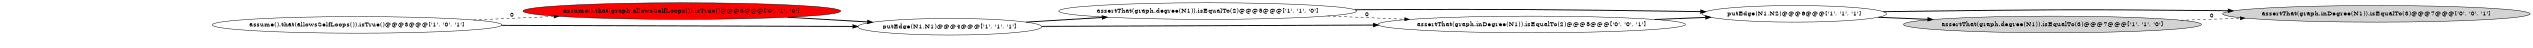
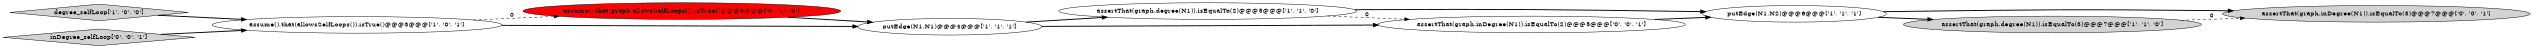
none -> (99, 12)
none -> (99, 37)
